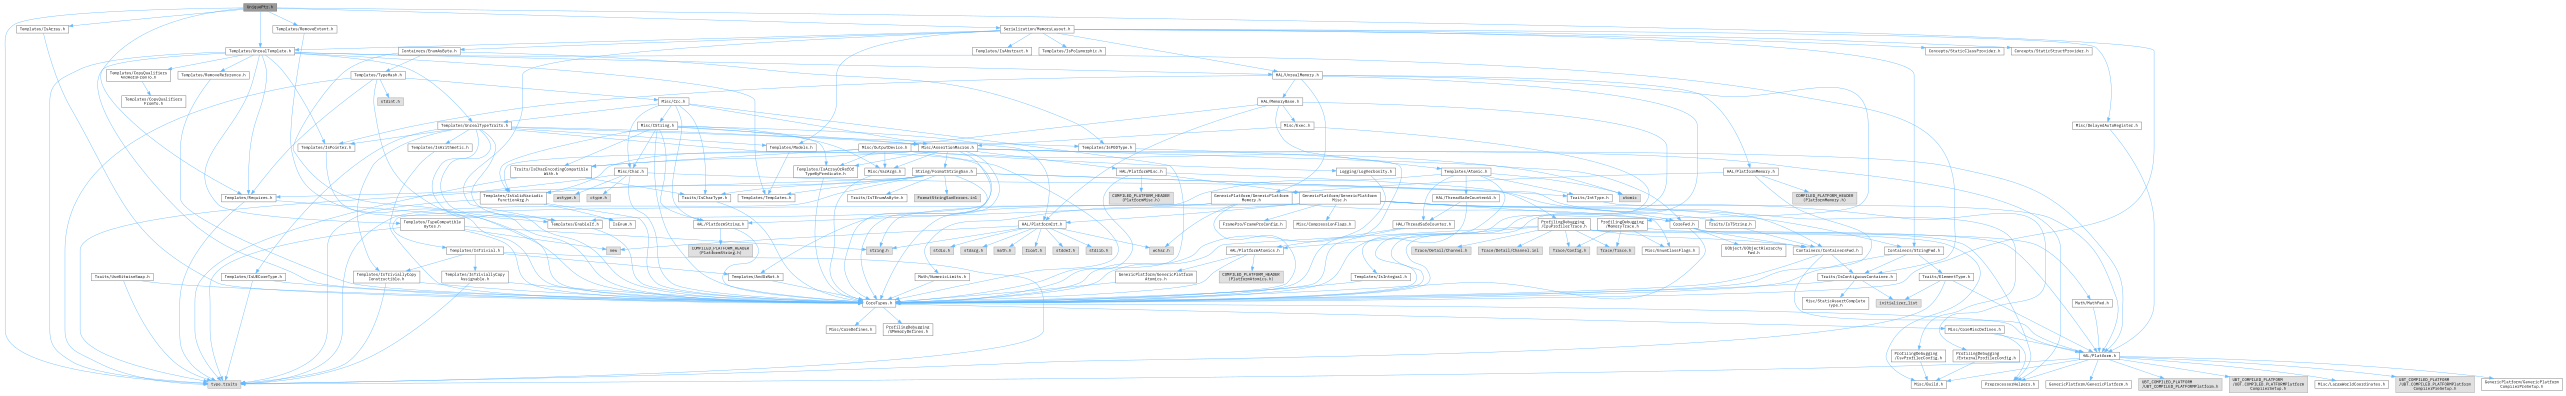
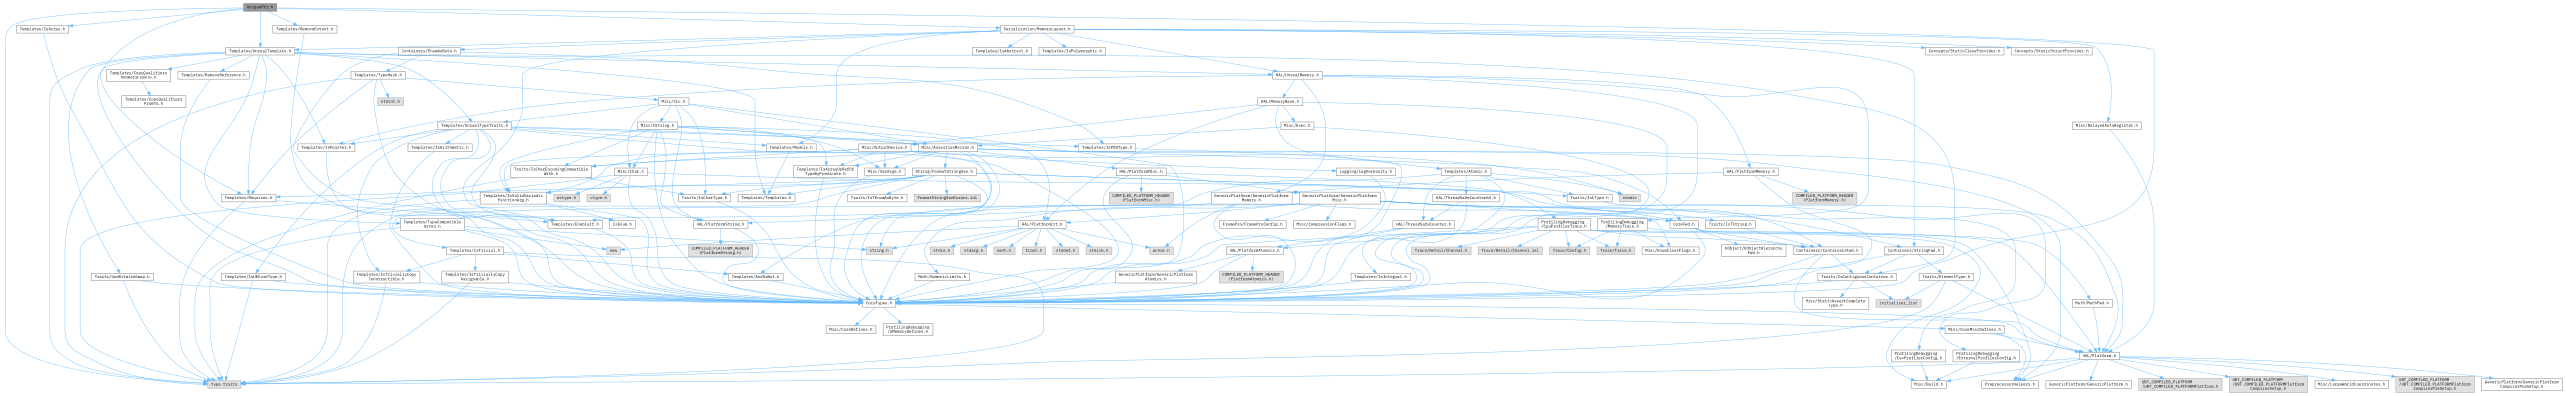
none -> (73, 104)
